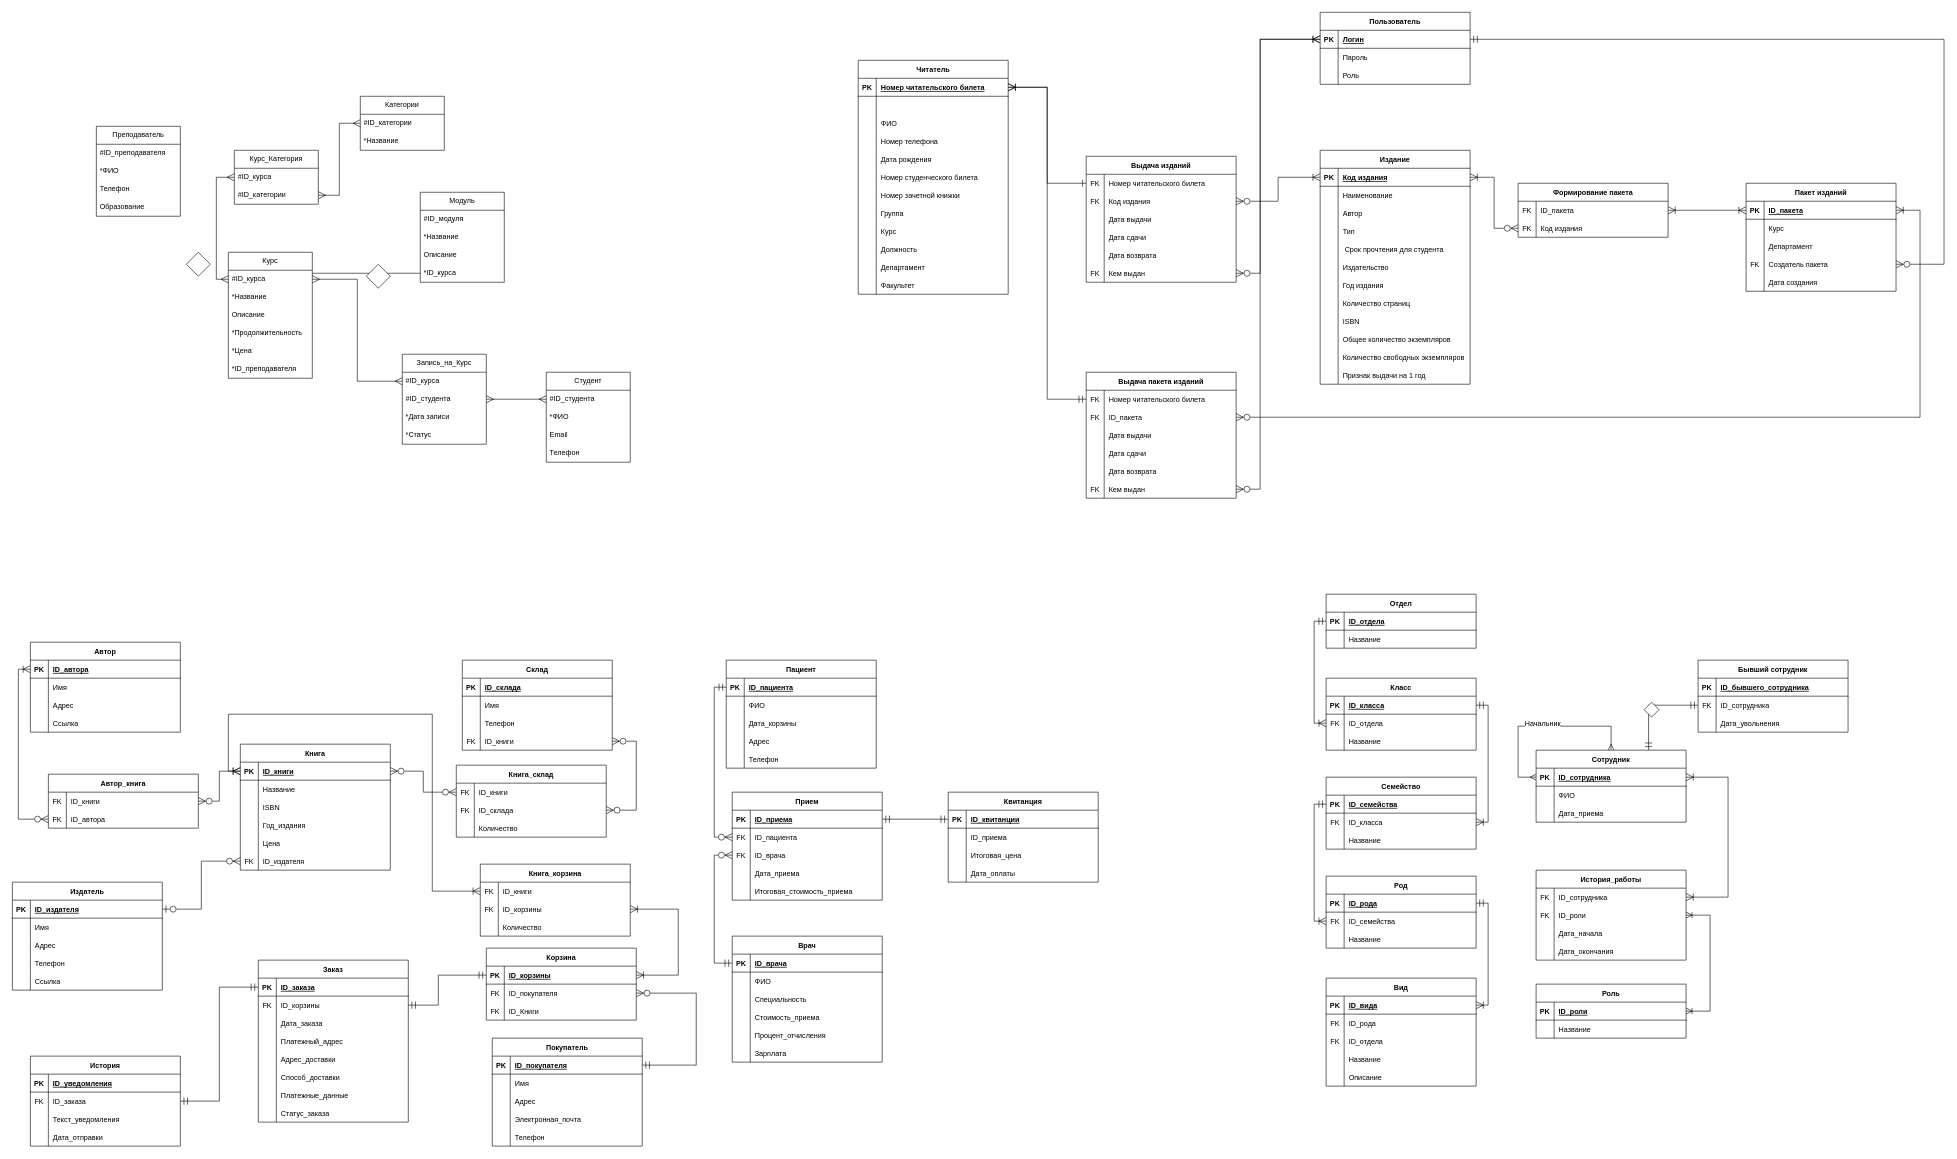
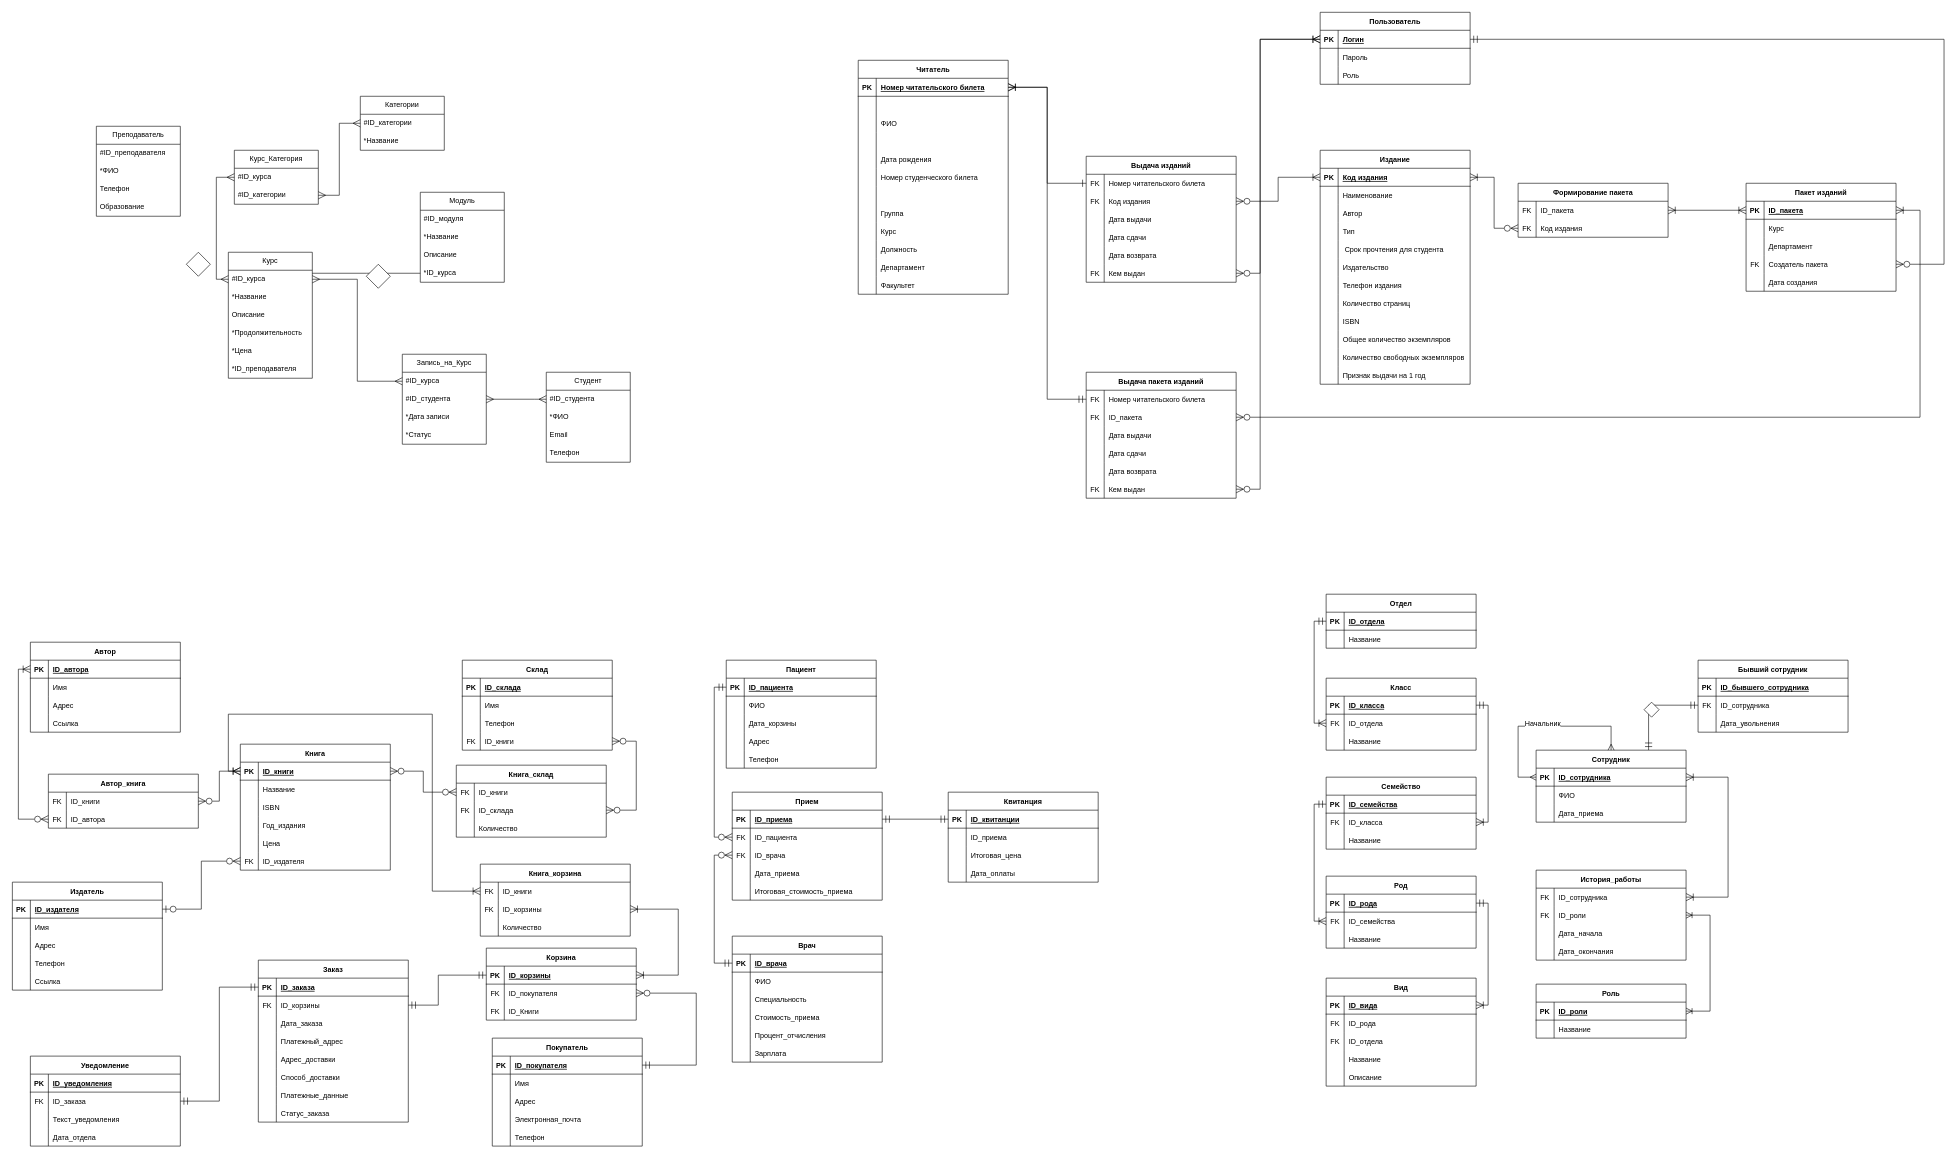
(942, 141) -> none
(942, 195) -> none
(1364, 286) -> (1372, 286)
(105, 1066) -> (105, 1066)
(79, 1138) -> (75, 1138)
